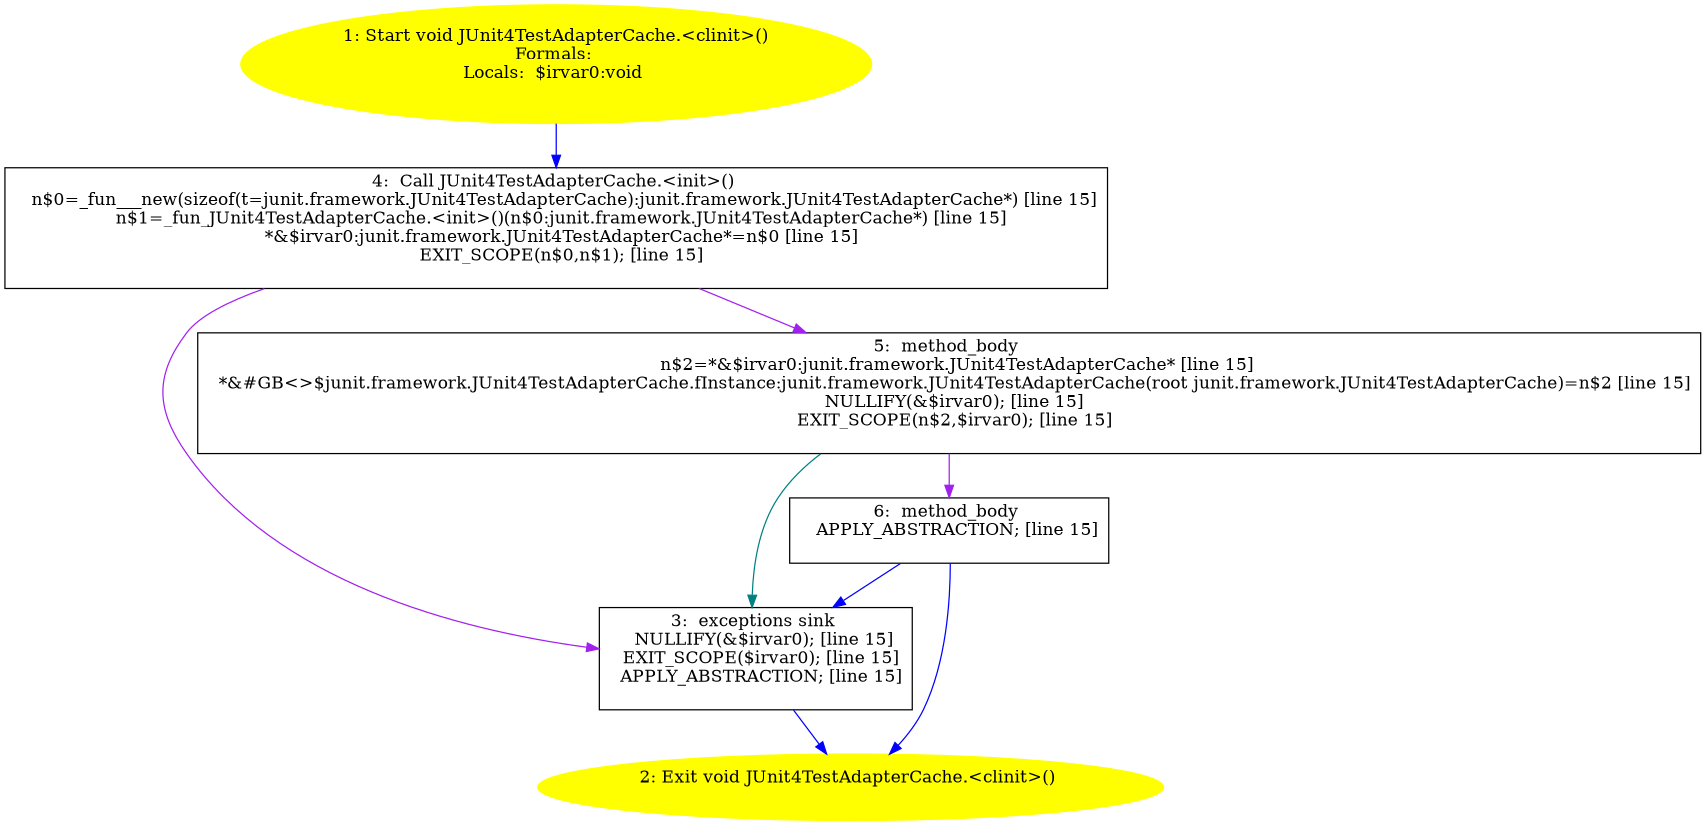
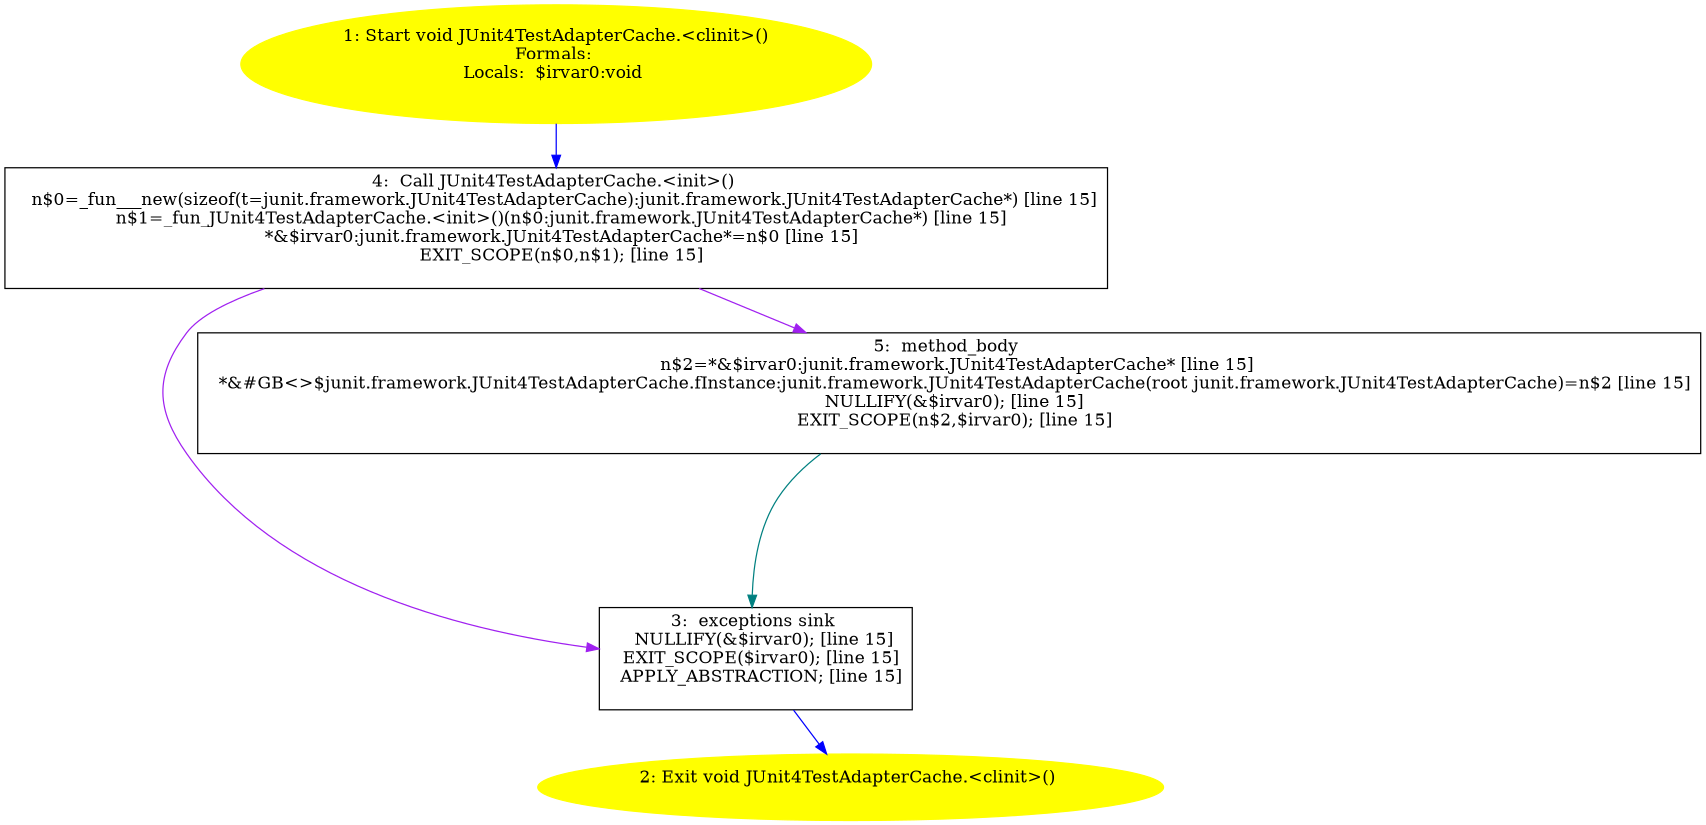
(949, 531) -> none
